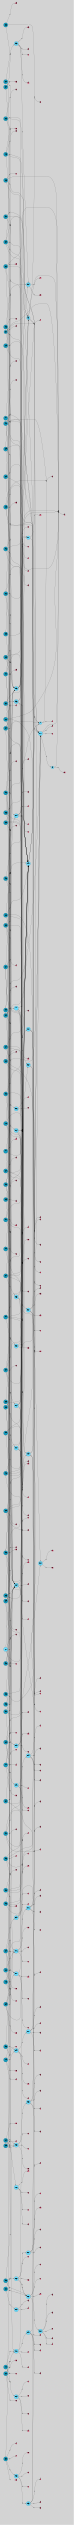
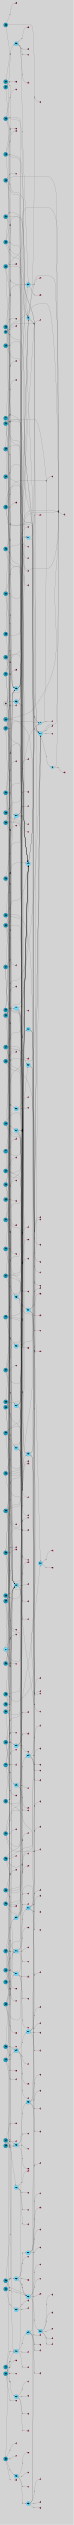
(6, 704) -> (6, 704)
(6, 1094) -> none
